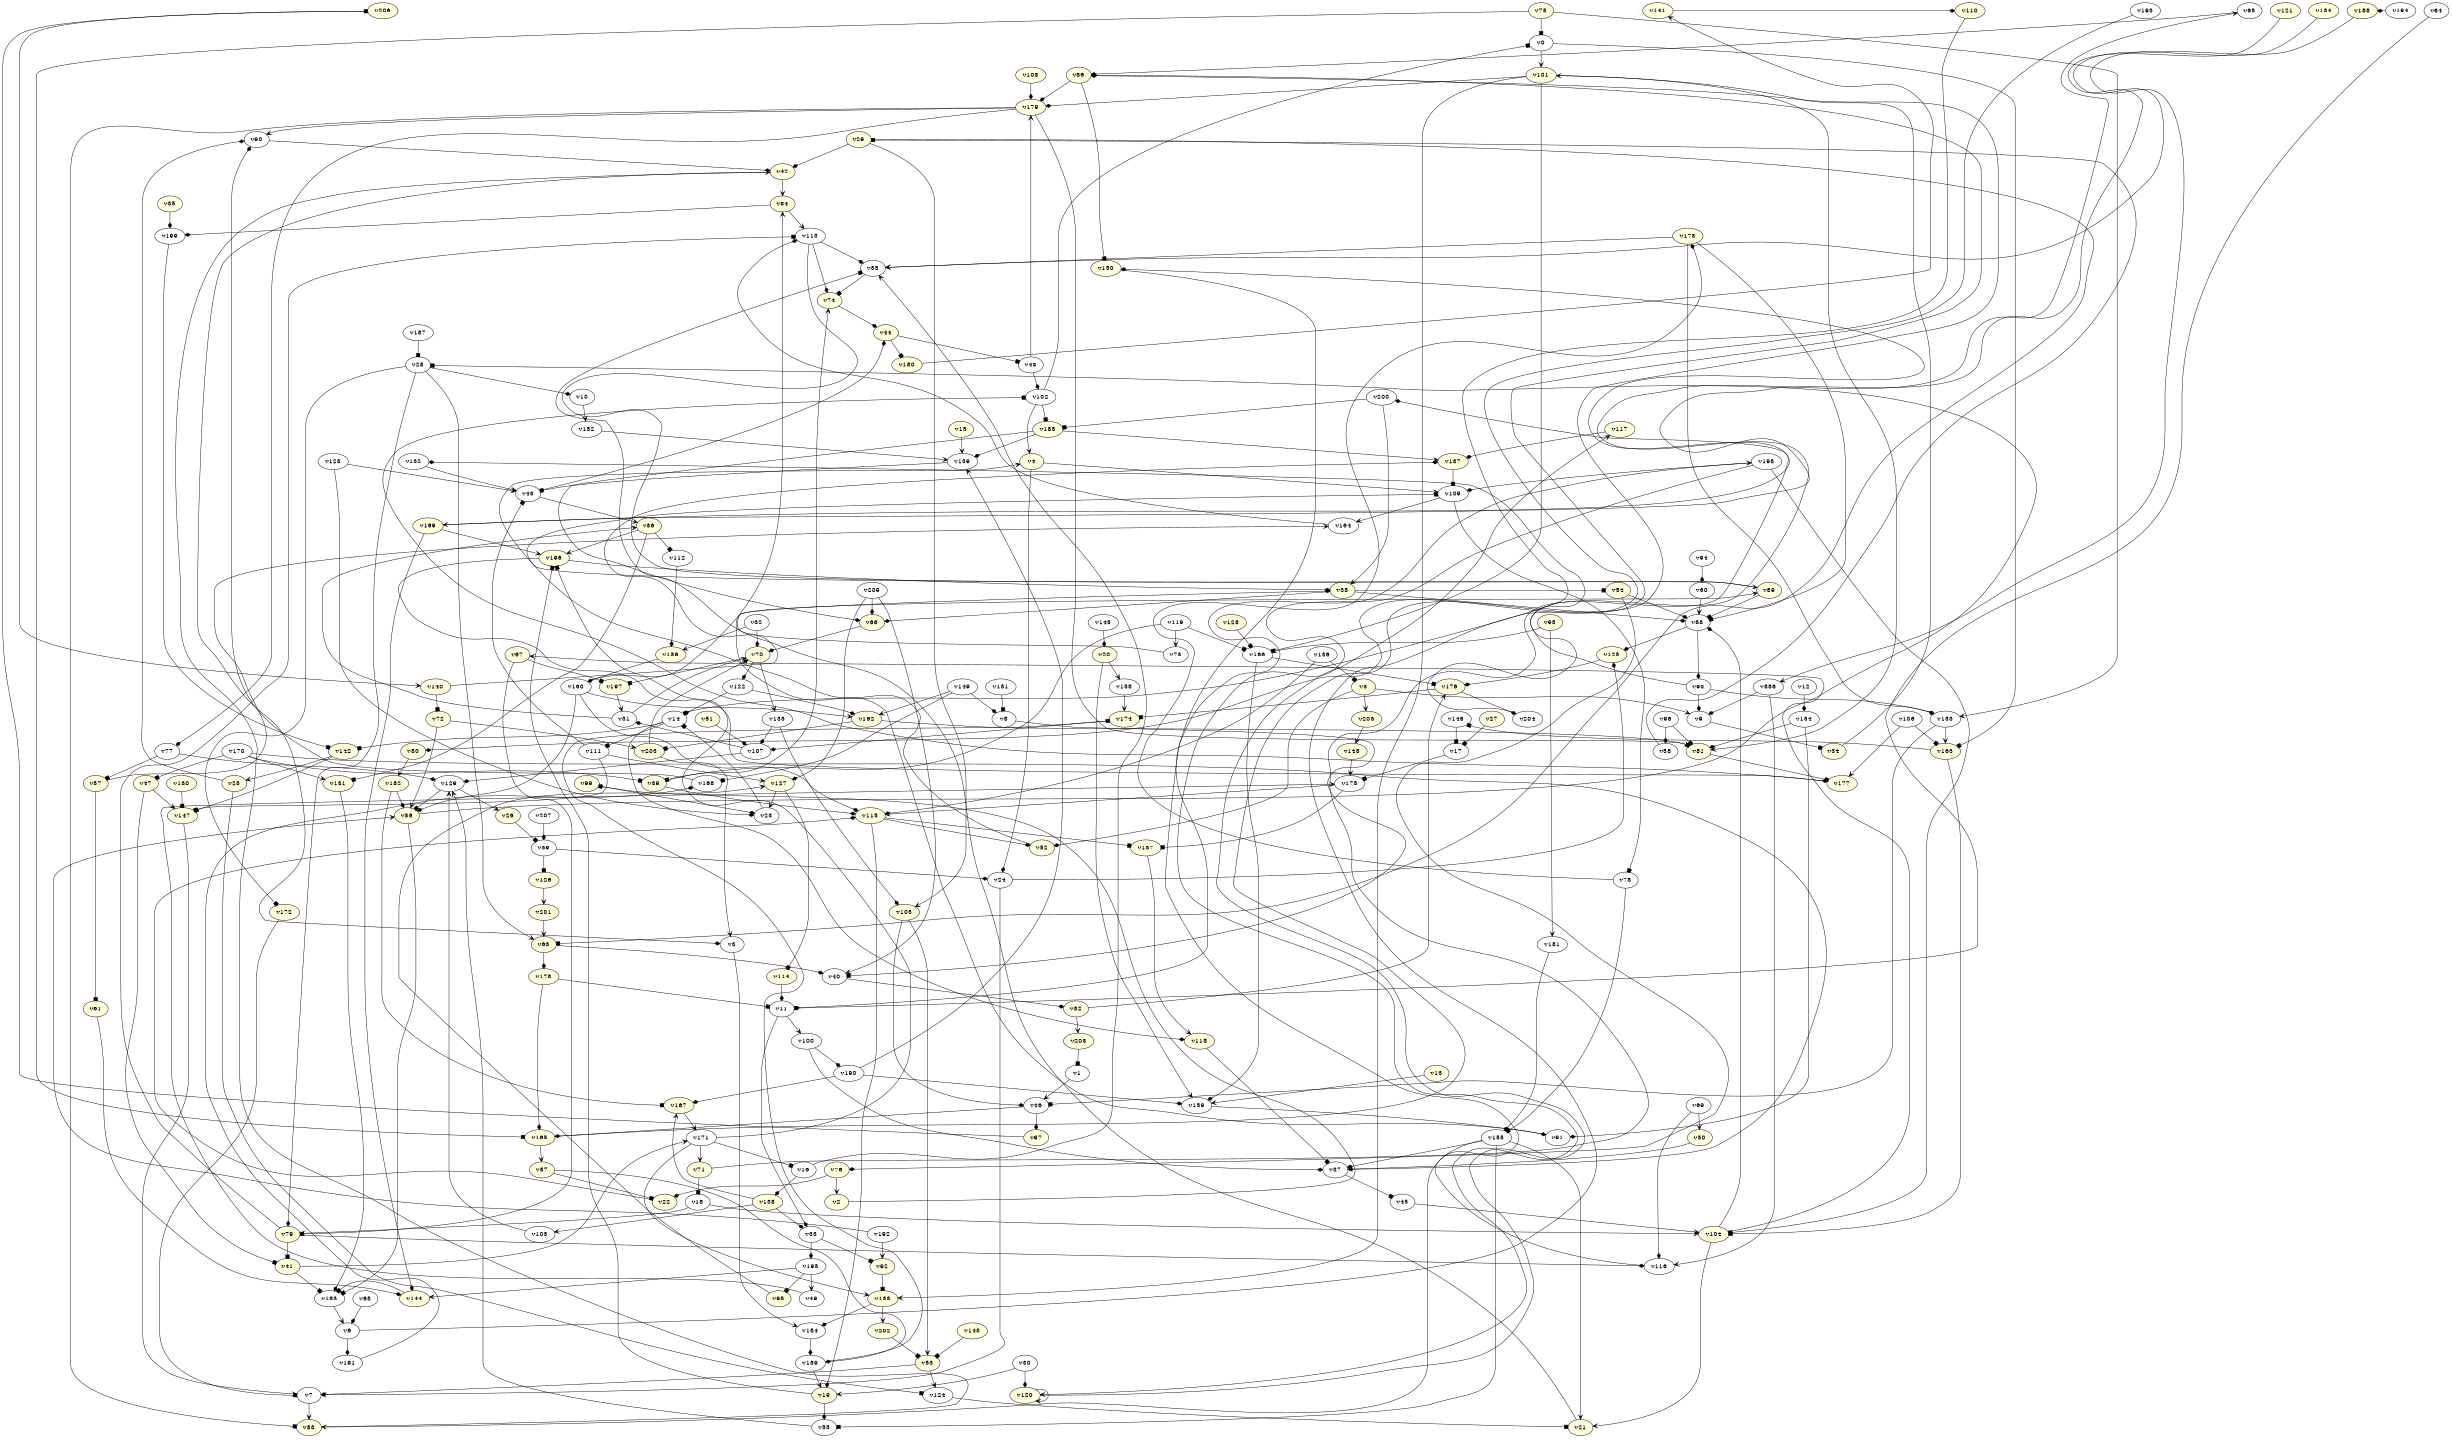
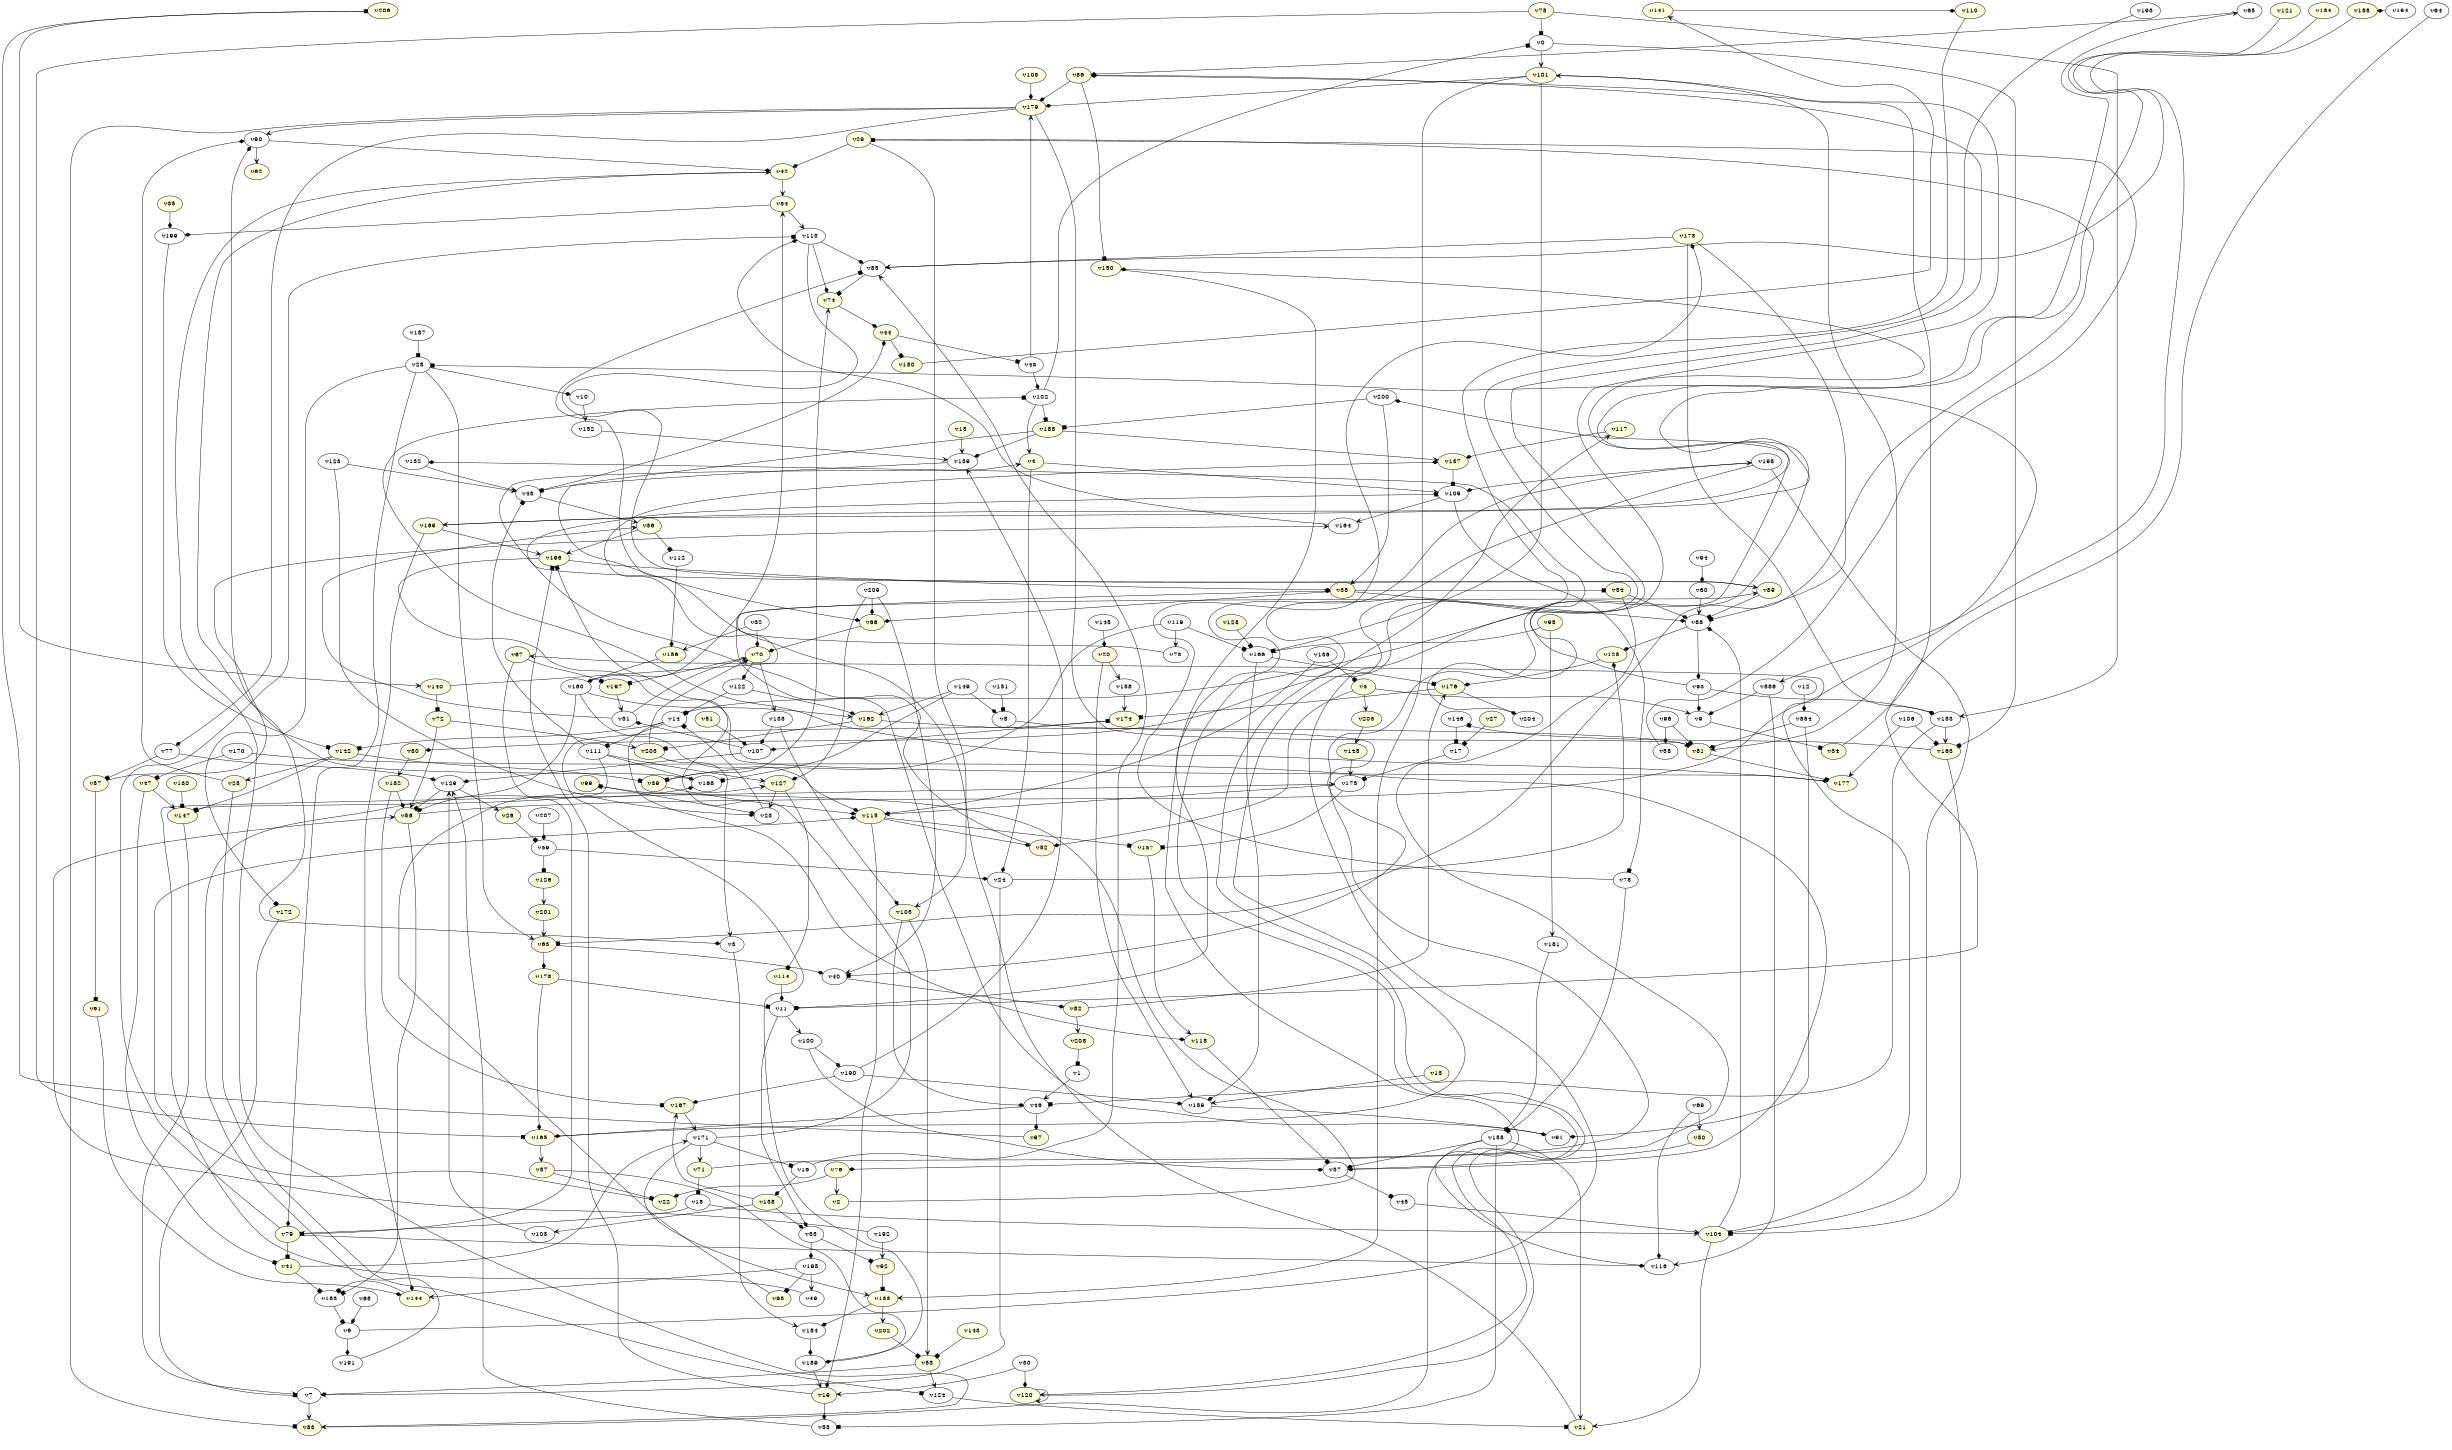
none -> (257, 172)
(1804, 719) -> (1804, 719)
none -> (650, 767)
(364, 773) -> (484, 766)
(338, 784) -> none
(337, 1313) -> (337, 1313)
